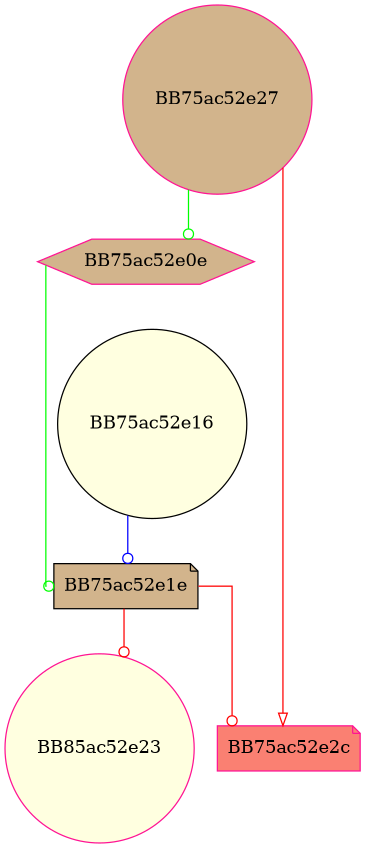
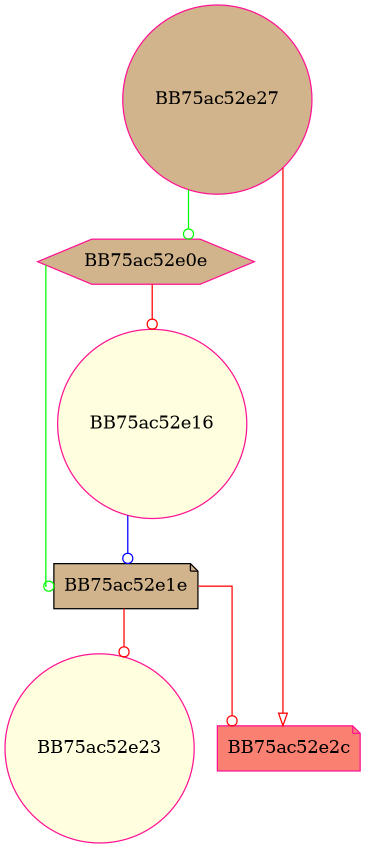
none -> (152, 302)
(152, 424) -> (152, 424)
(100, 748) -> (100, 748)
